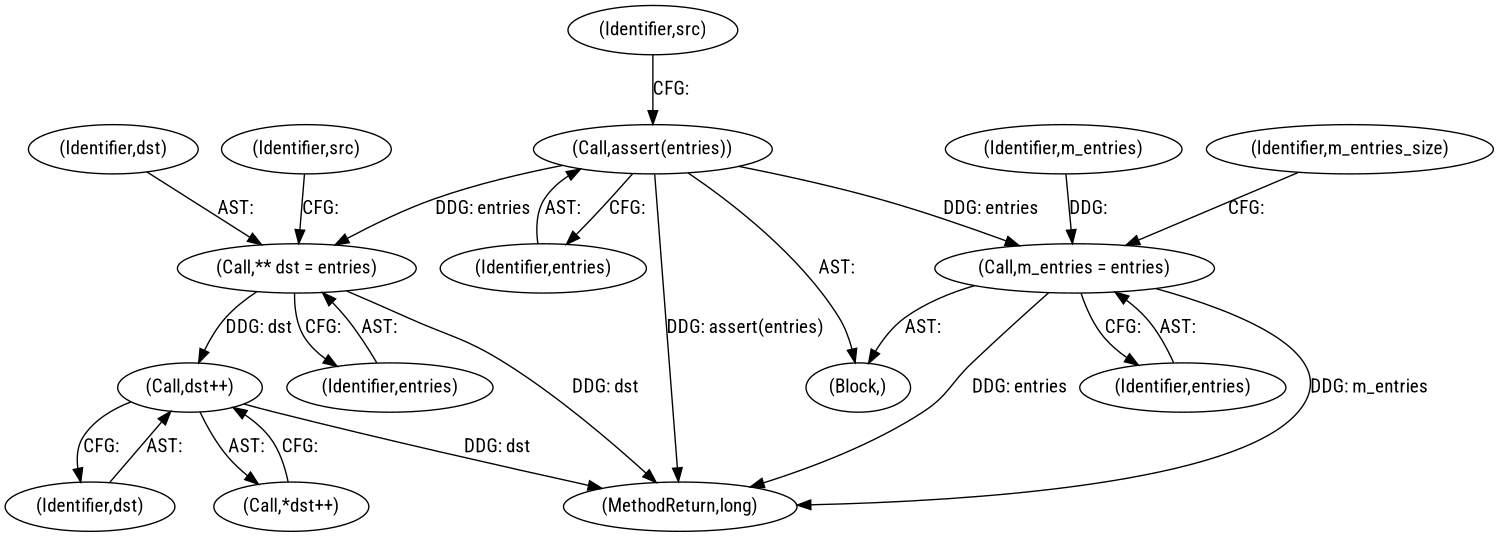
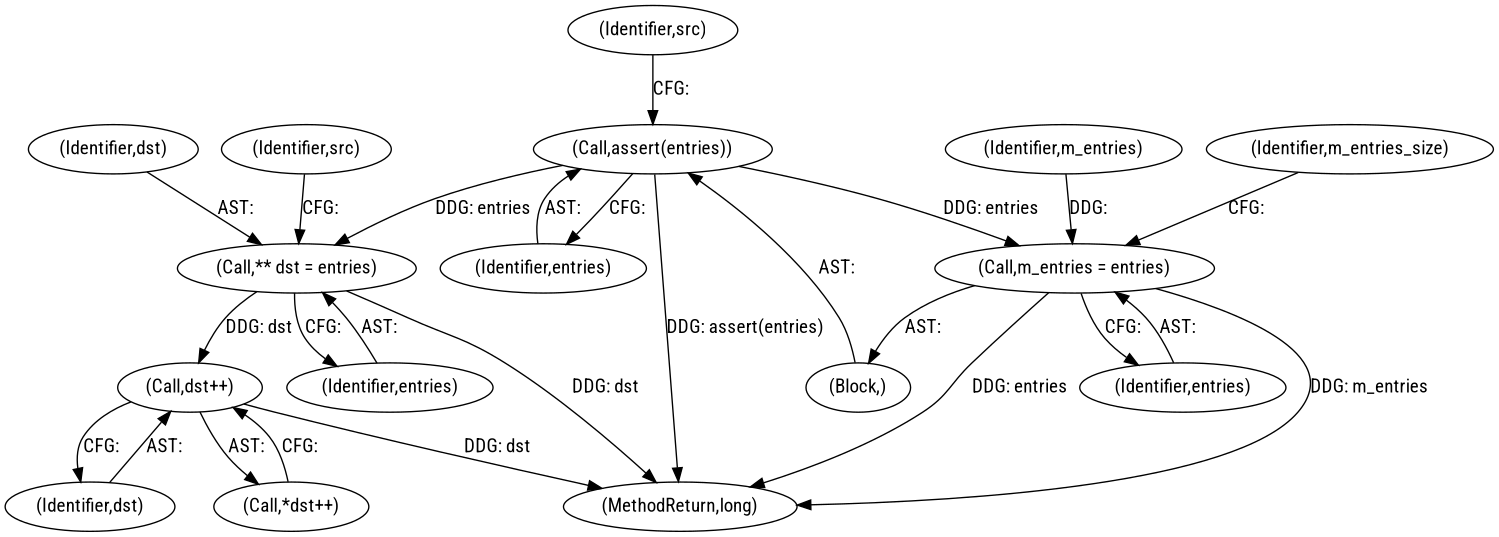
(783, 250) -> (793, 260)
